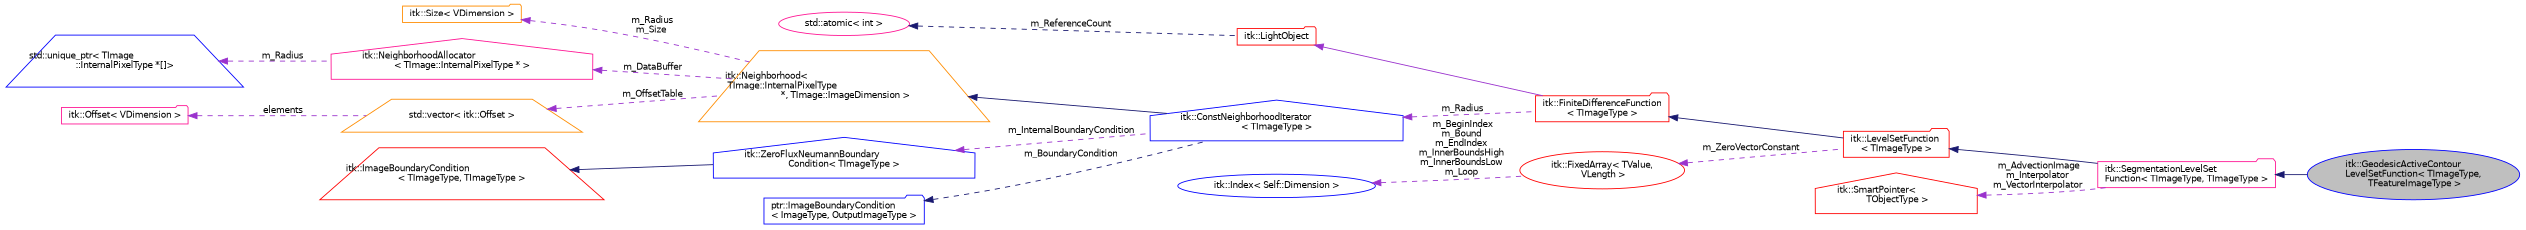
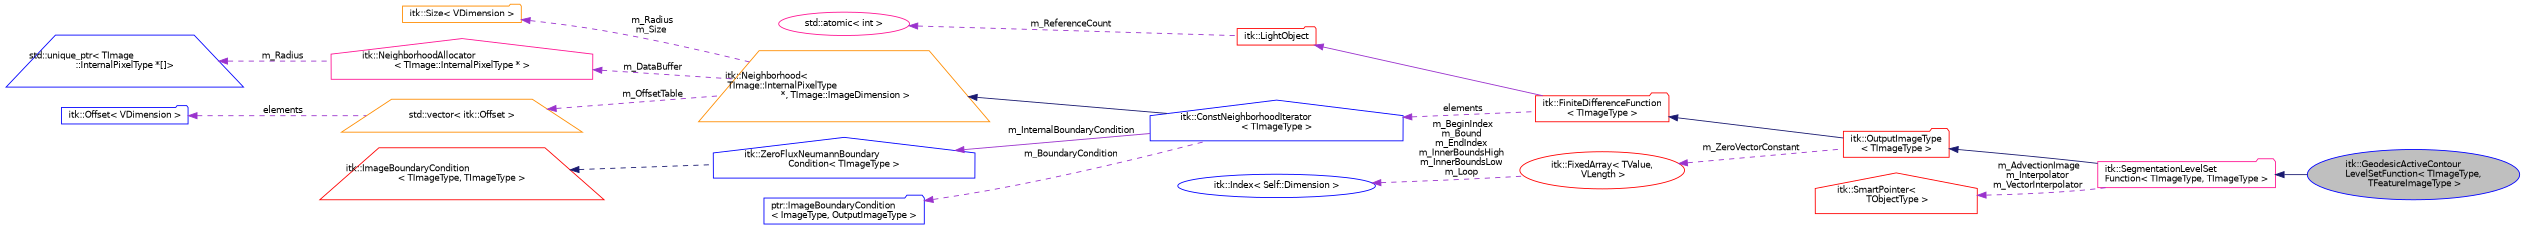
(1077, 31) -> (1077, 31)
(1462, 109) -> (1462, 109)
(125, 116) -> (125, 116)
(1057, 142) -> (1057, 142)
(1896, 144) -> (1896, 144)
(646, 167) -> (646, 167)
(1070, 174) -> (1070, 174)
